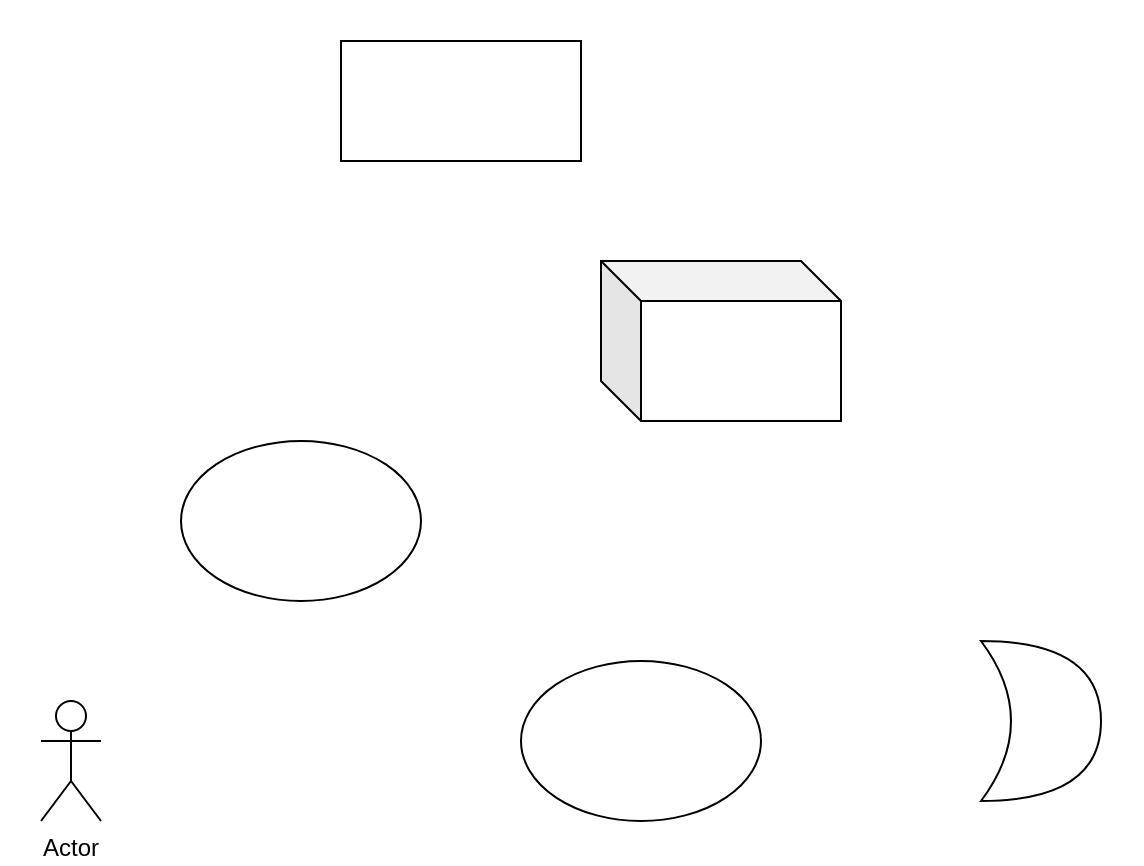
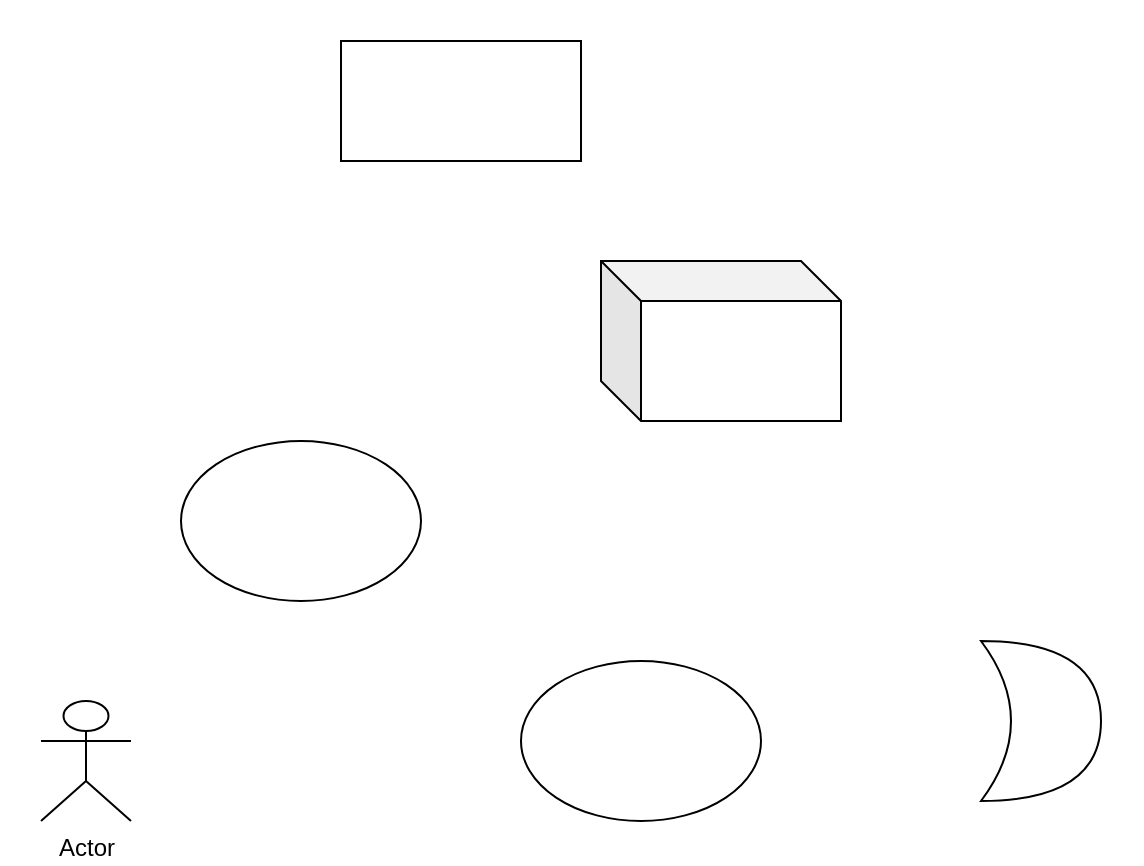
(71, 761) -> (86, 761)
